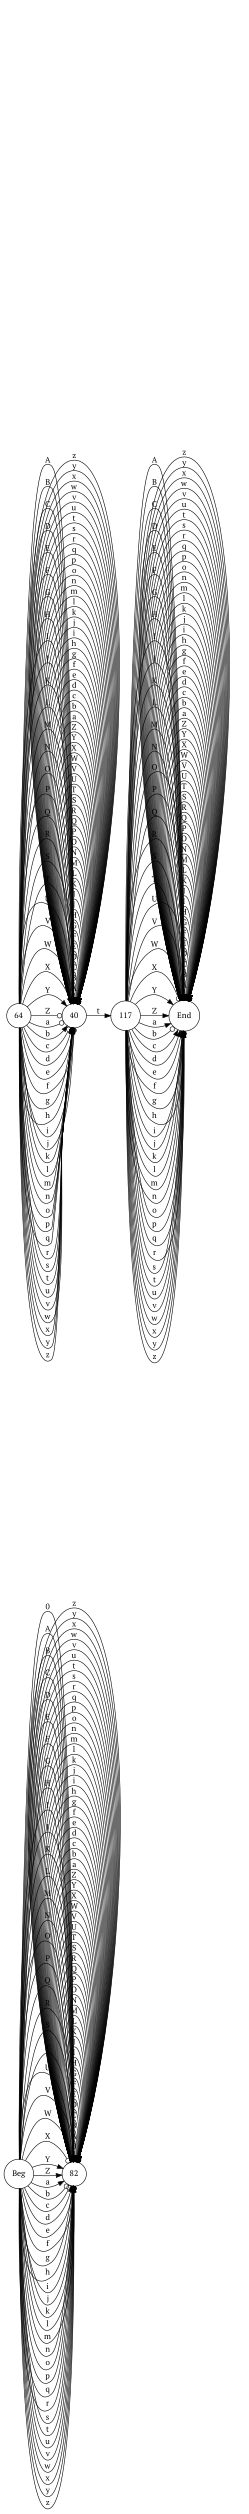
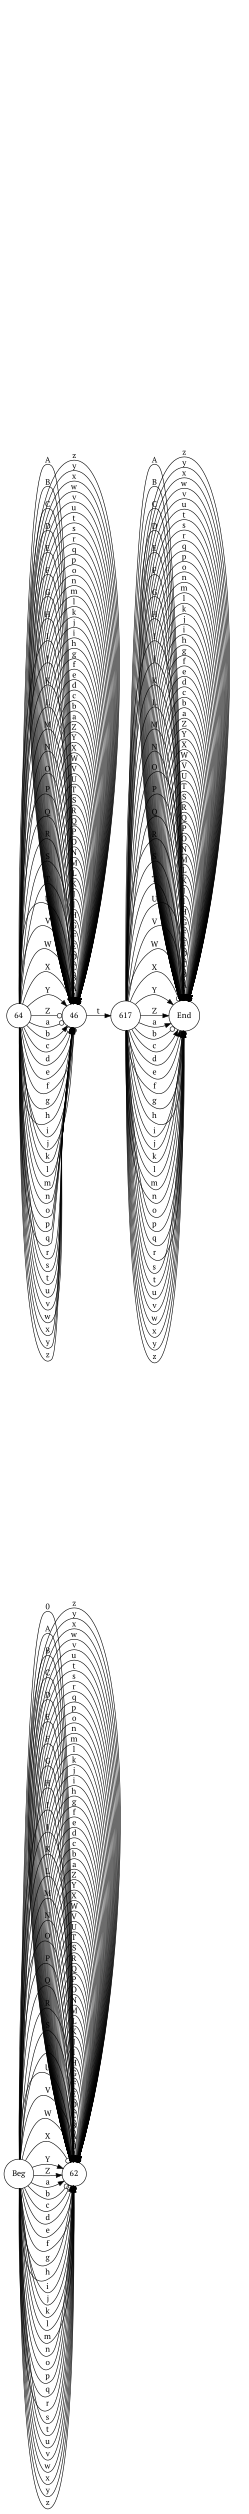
(74, 1016) -> (74, 1016)
(126, 1016) -> (126, 1016)
(74, 2174) -> (74, 2174)
